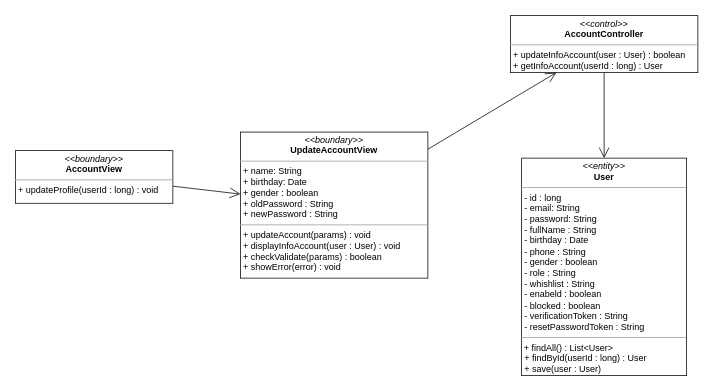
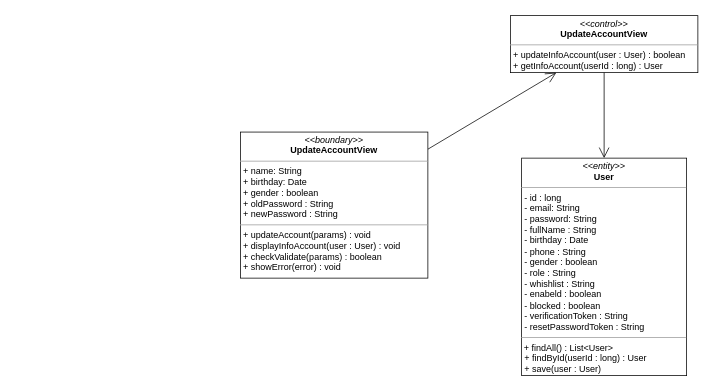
(607, 37) -> (607, 37)
(94, 177) -> none
(206, 190) -> none
